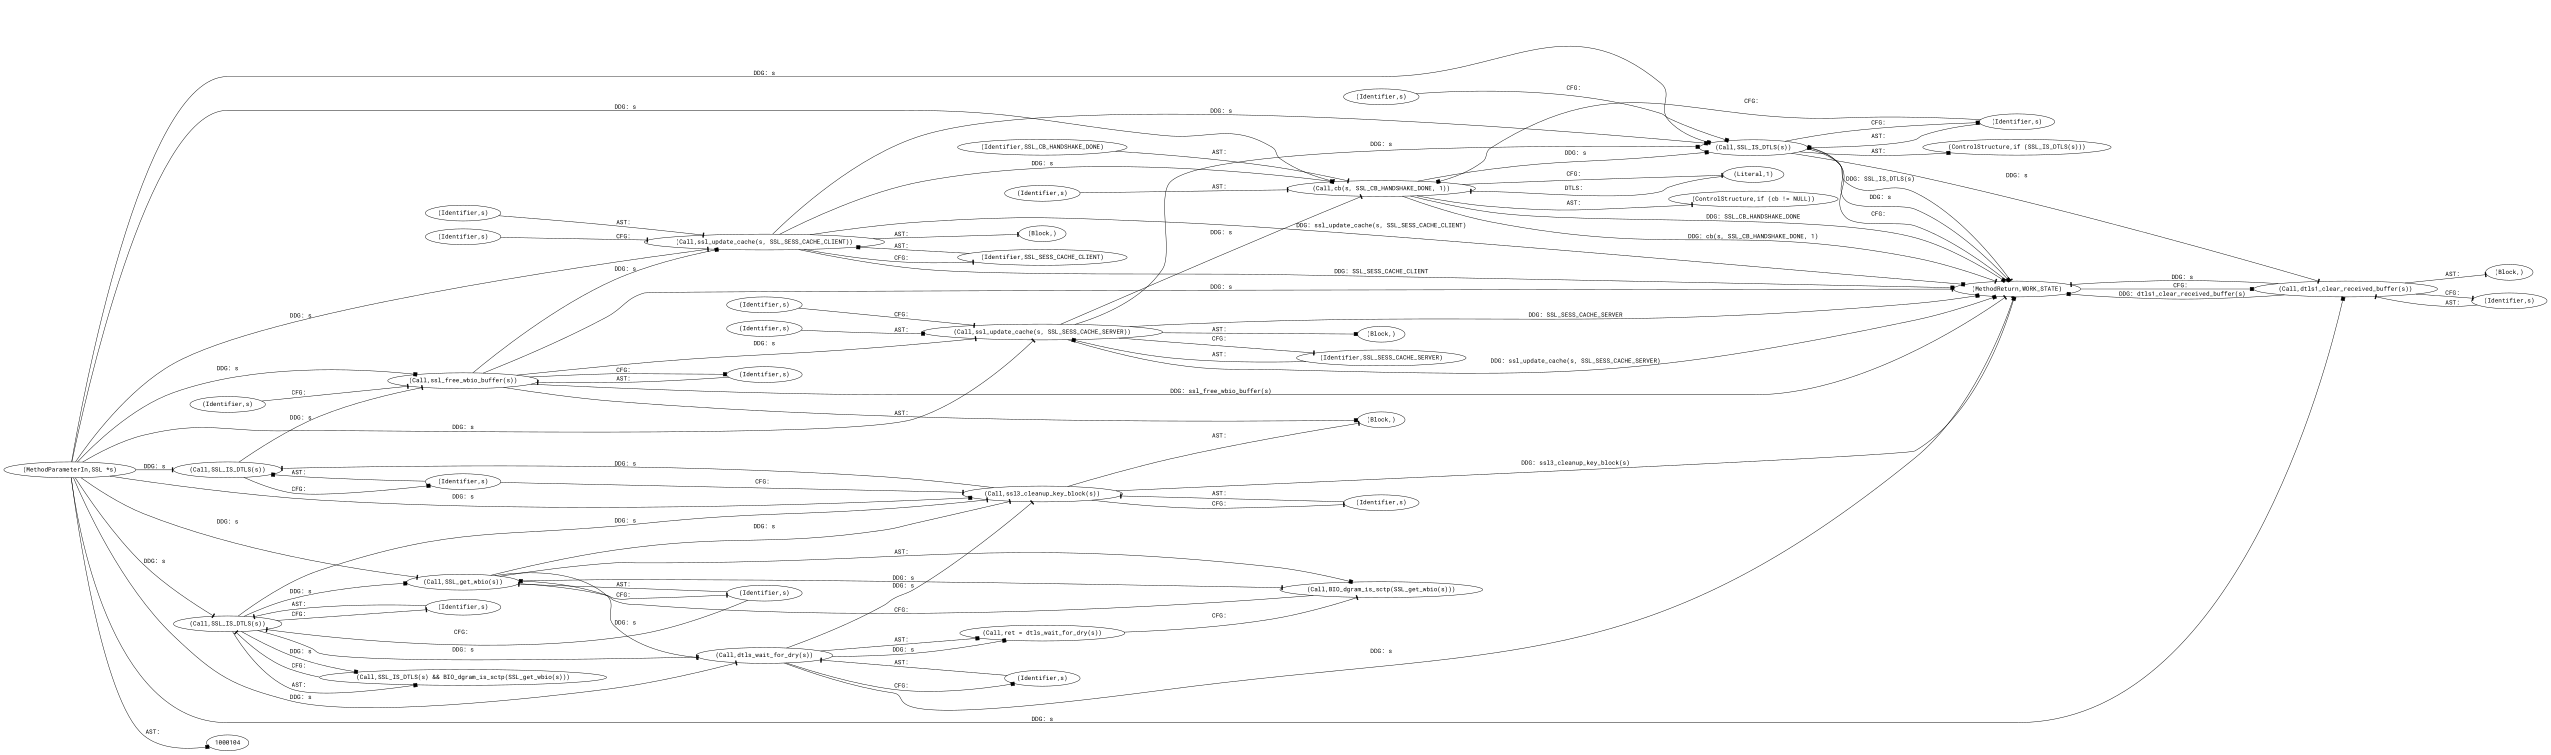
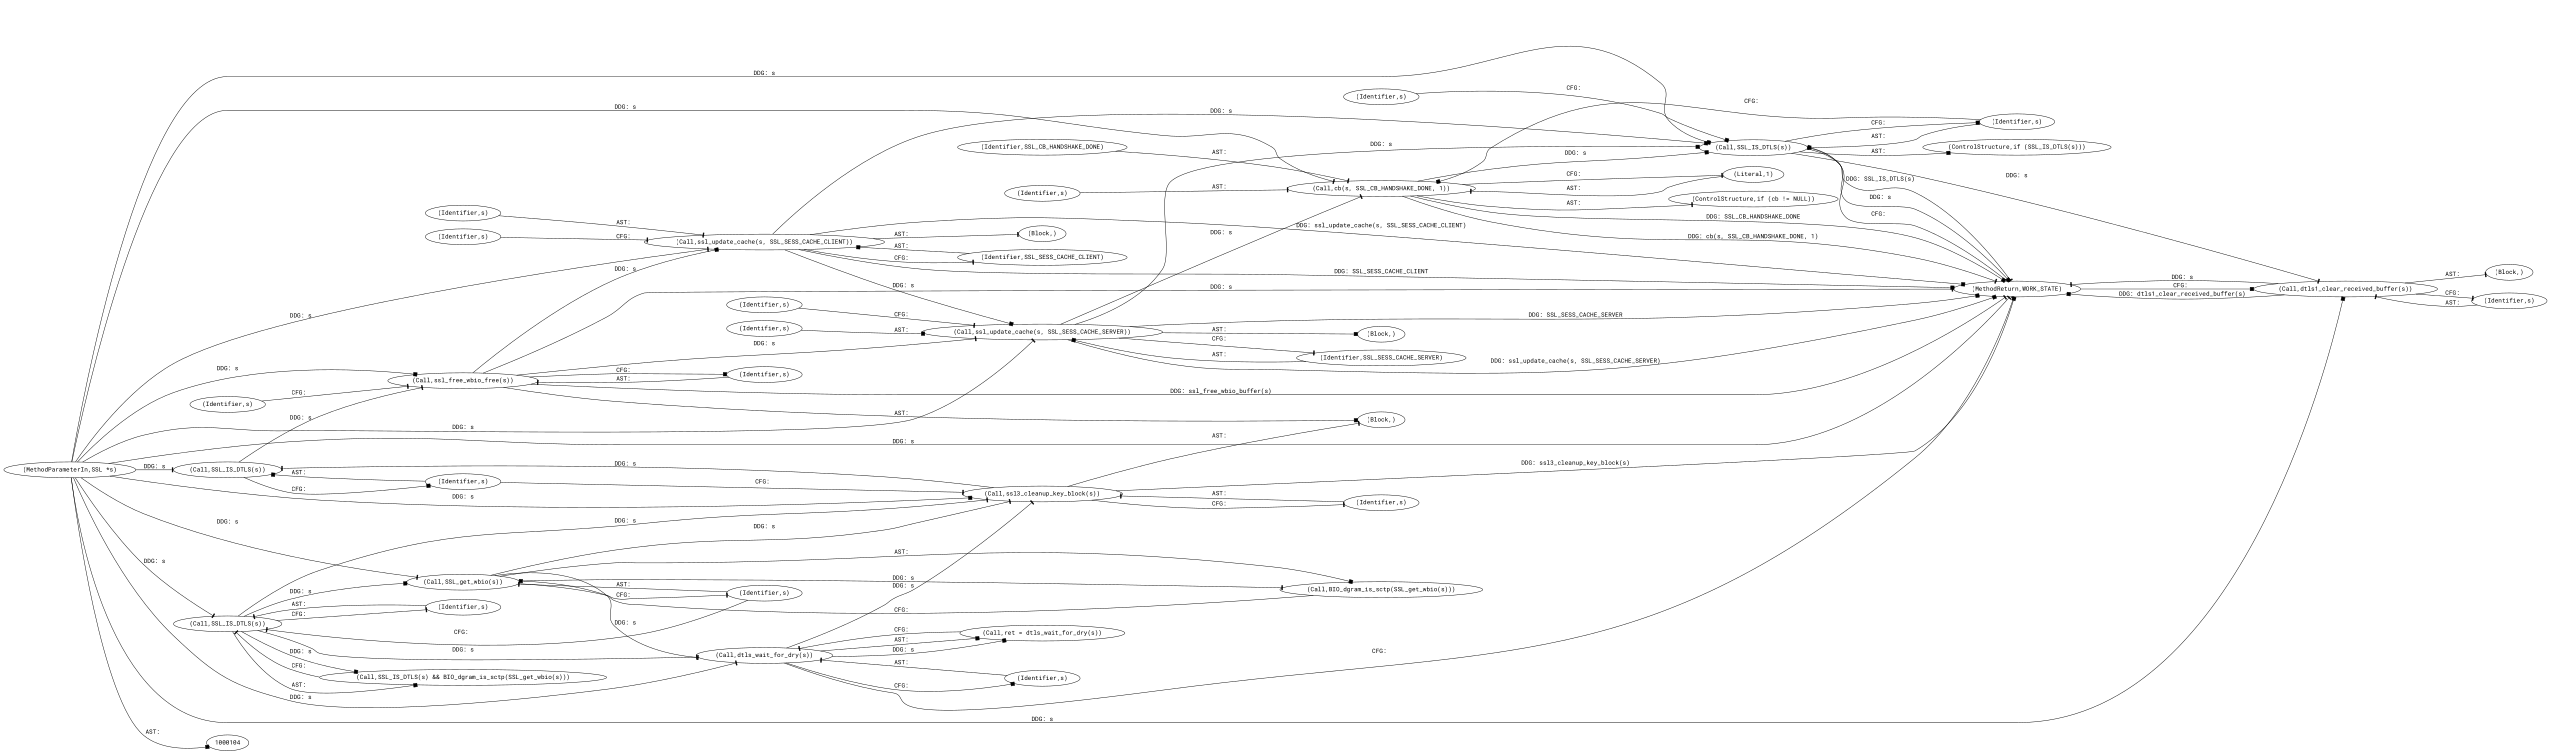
(1049, 168) -> (890, 288)
(1576, 188) -> (1576, 188)
(463, 381) -> (463, 381)
none -> (1081, 445)
(1241, 623) -> (880, 636)
(1381, 651) -> (1381, 651)
